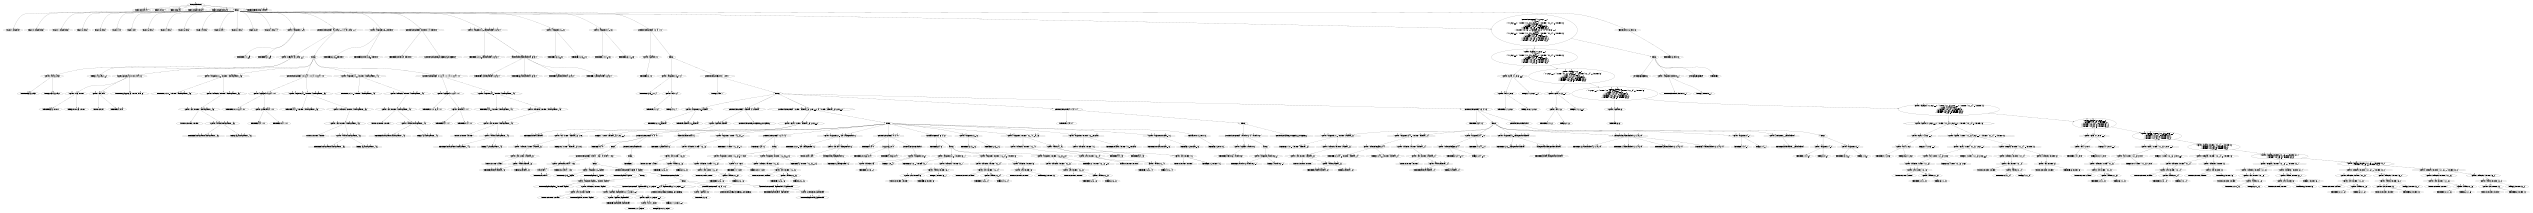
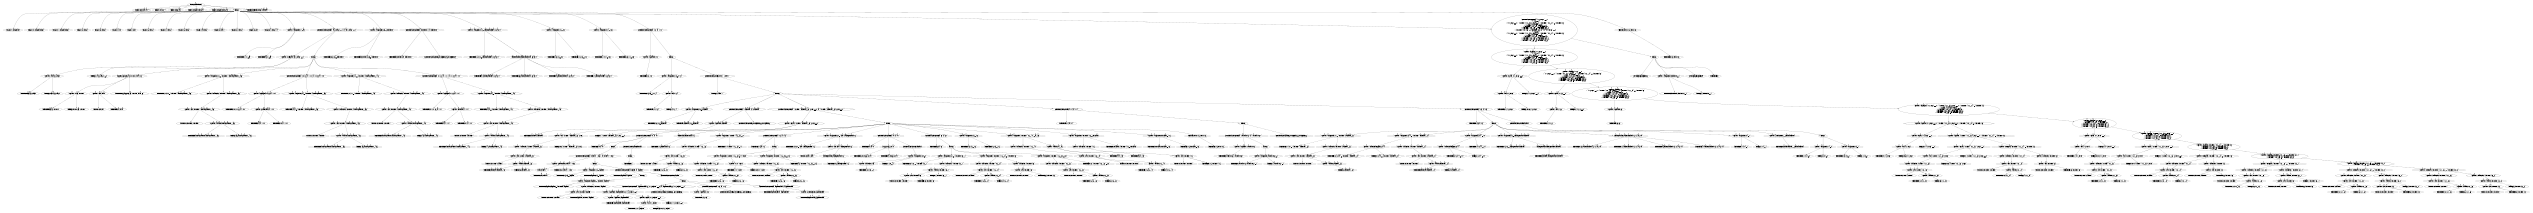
(1565, 124) -> none
(936, 136) -> (936, 136)
(1318, 170) -> none
